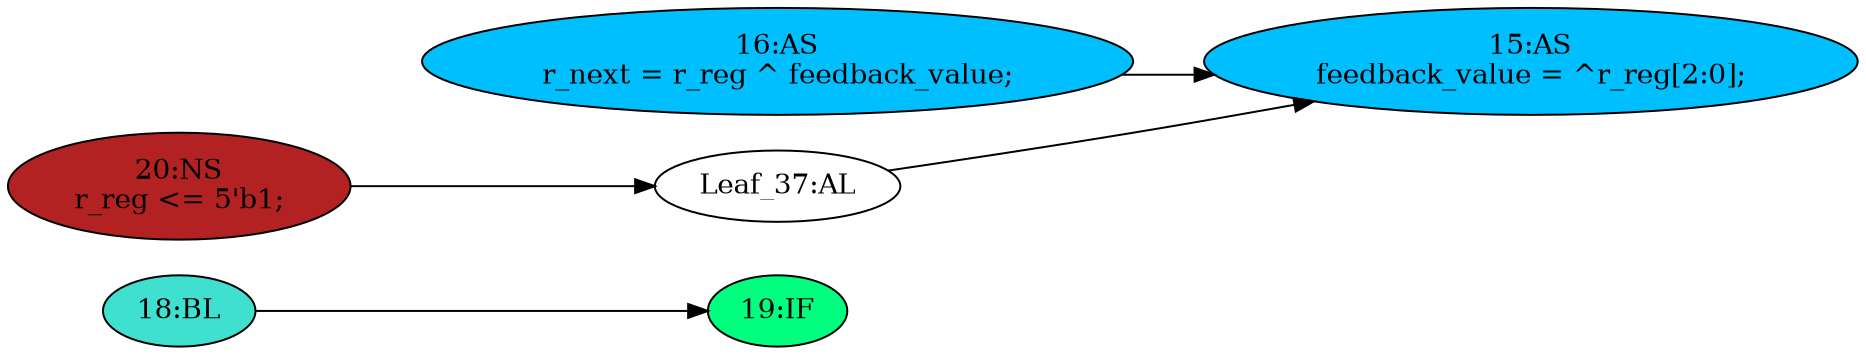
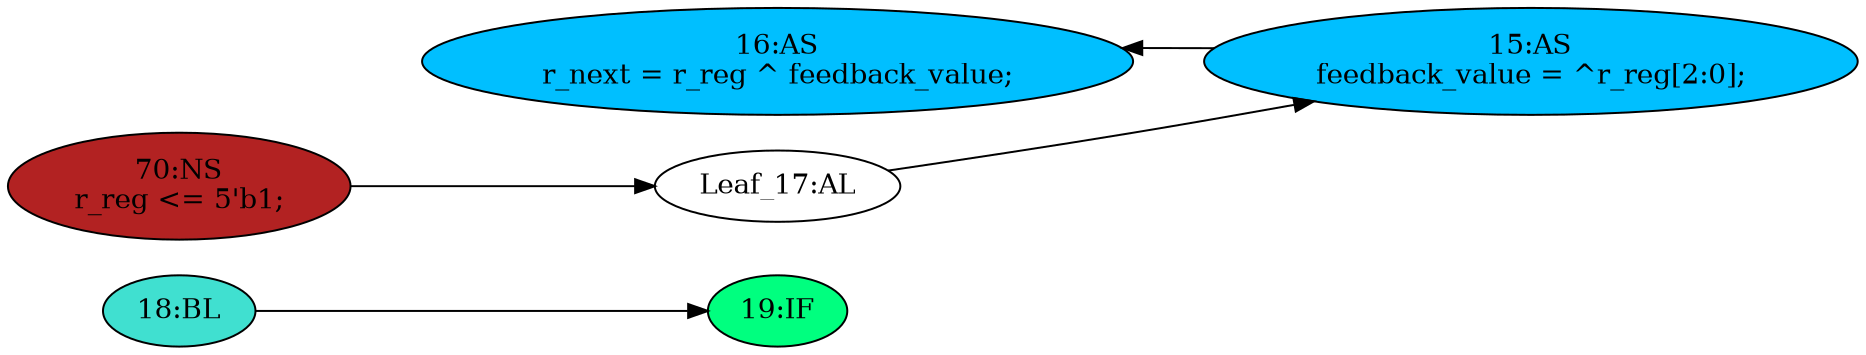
(1158, 75) -> (1178, 48)
(179, 186) -> (179, 186)
(778, 186) -> (778, 186)
